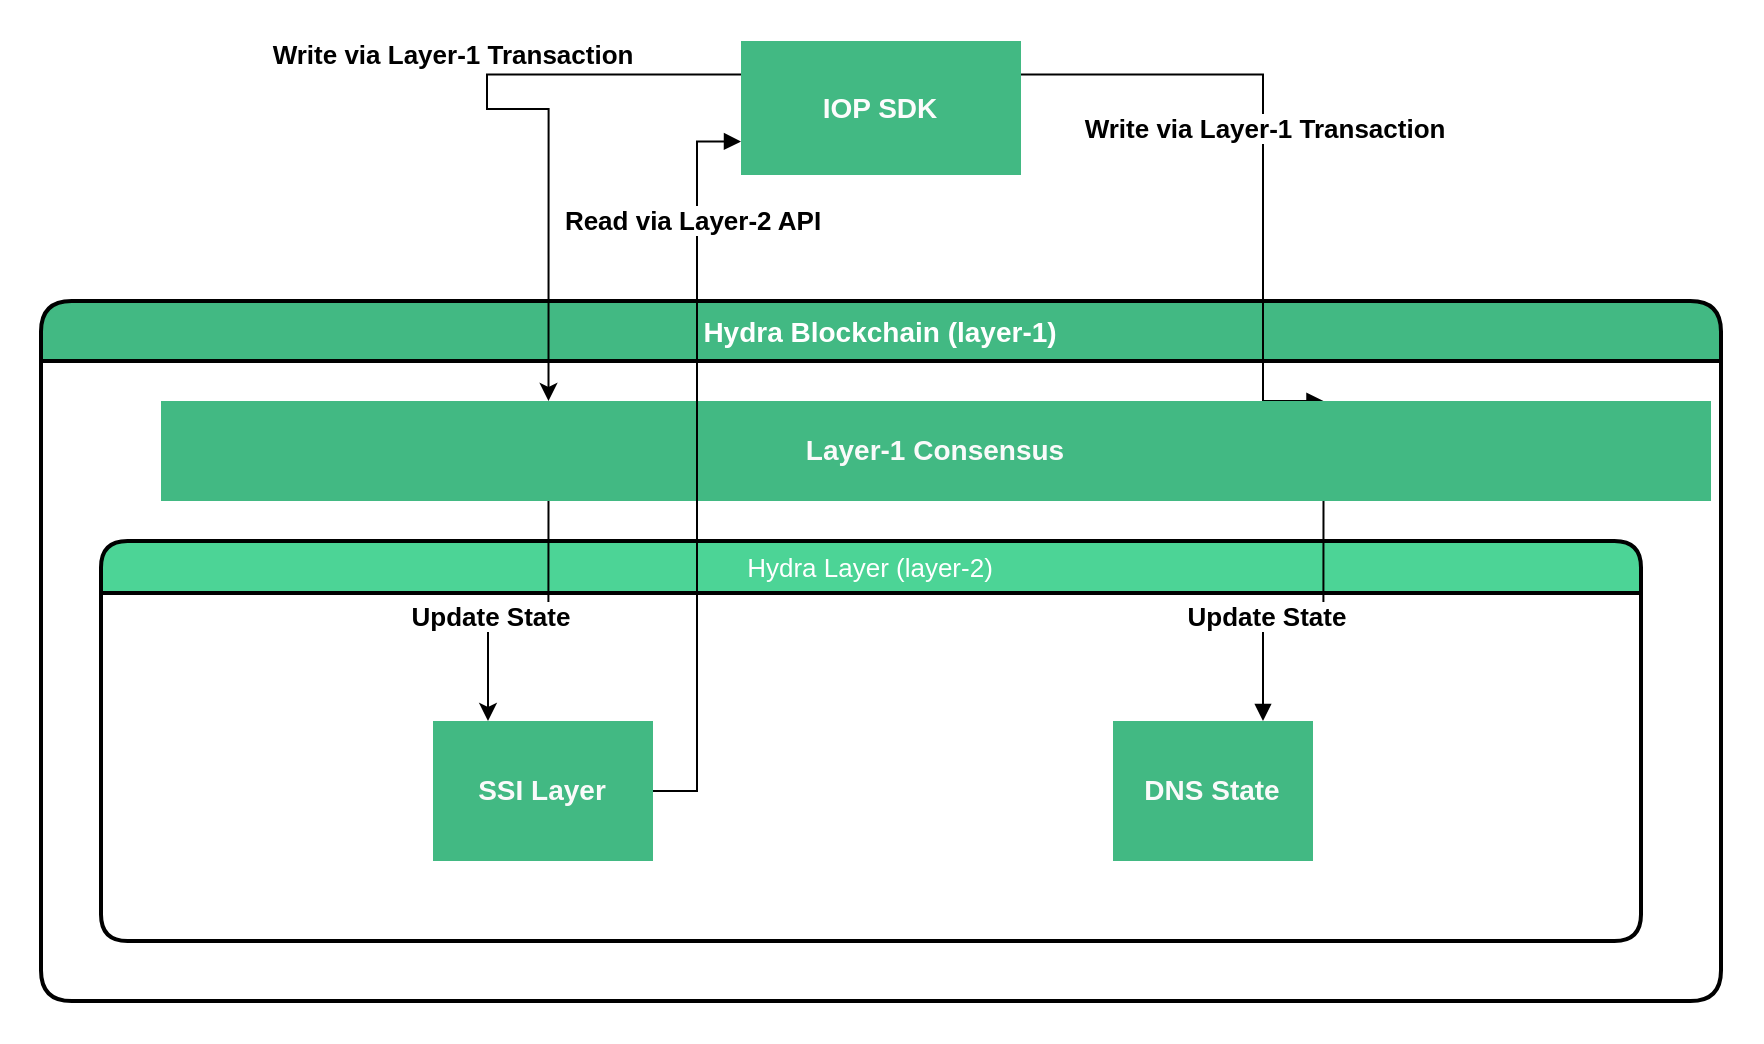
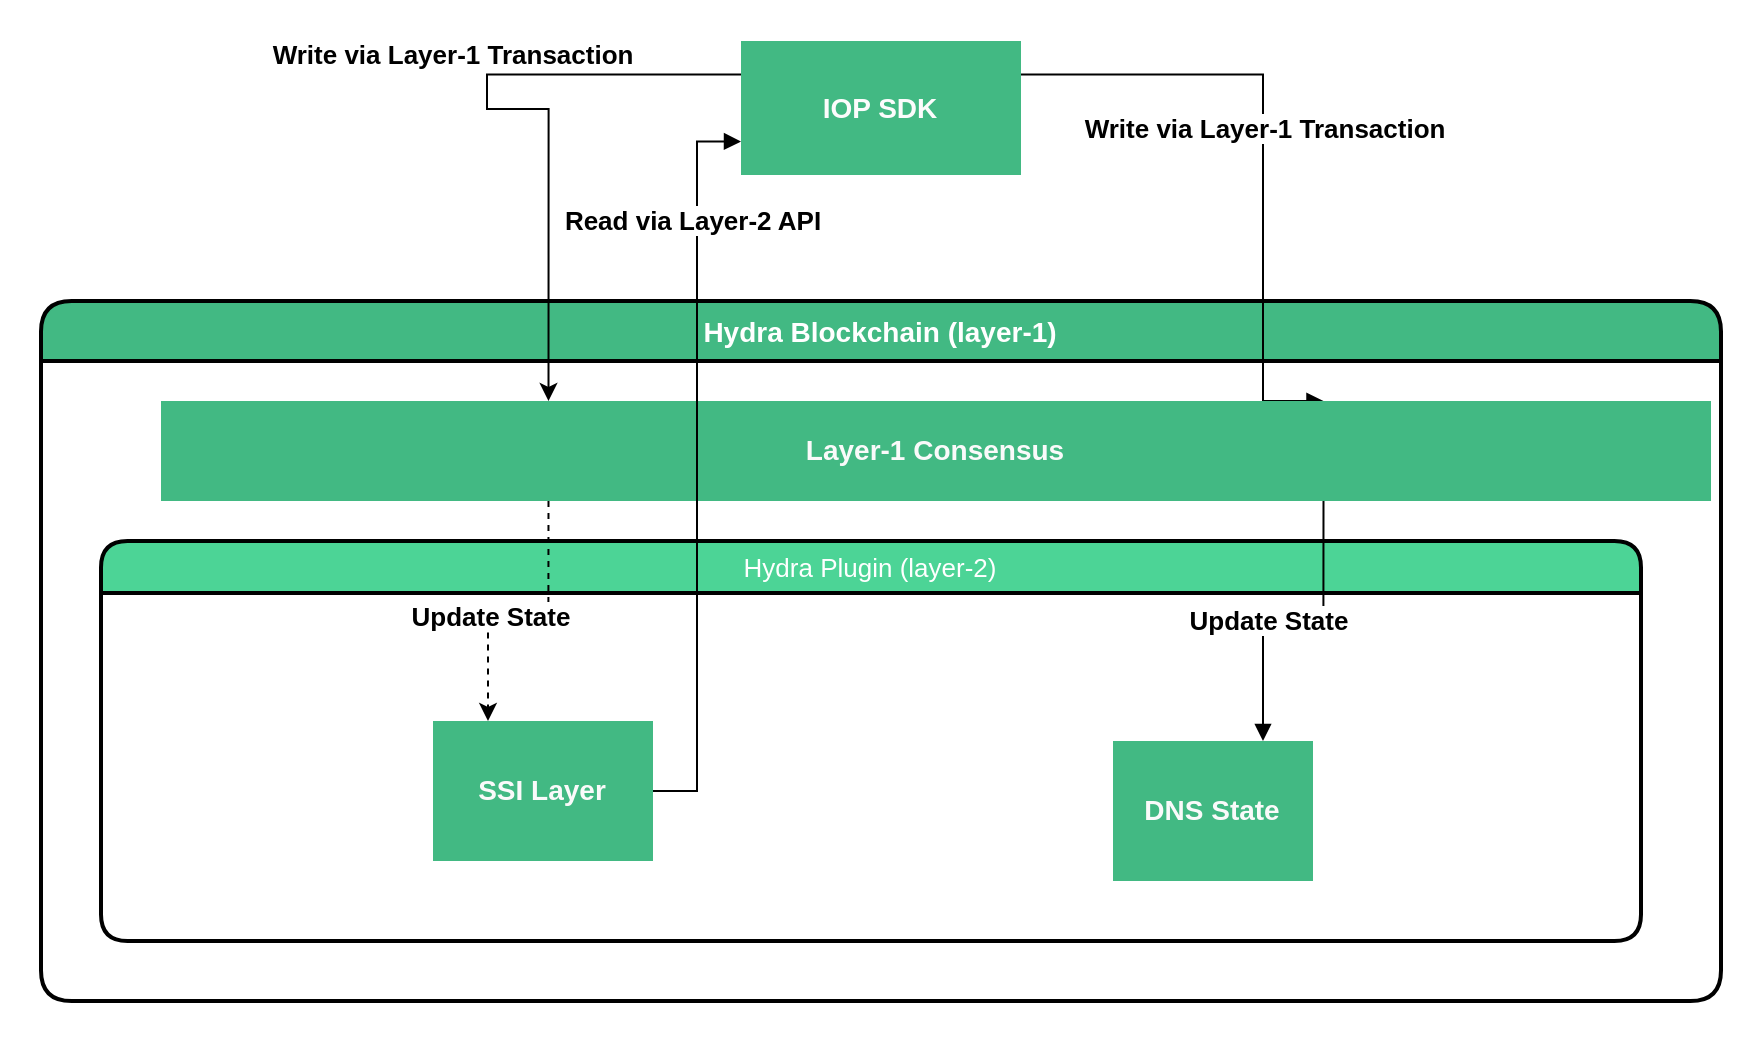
(548, 550) -> (548, 550)
(870, 568) -> (870, 568)
(1213, 791) -> (1213, 811)
